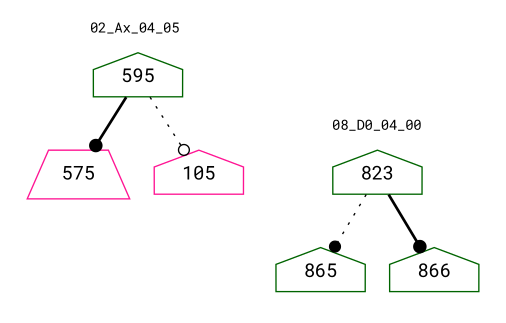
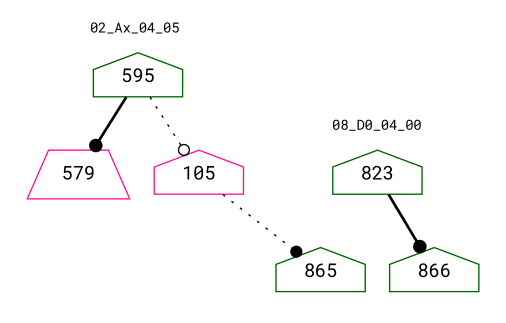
(78, 175) -> (78, 175)
(352, 218) -> (256, 220)
